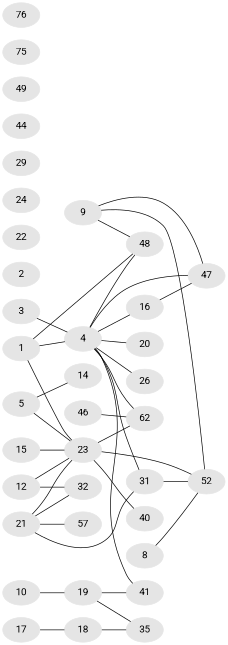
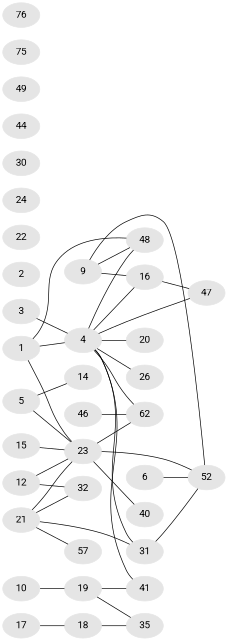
(21, 163) -> none
none -> (21, 163)
(166, 205) -> (111, 274)
(145, 556) -> (145, 478)
